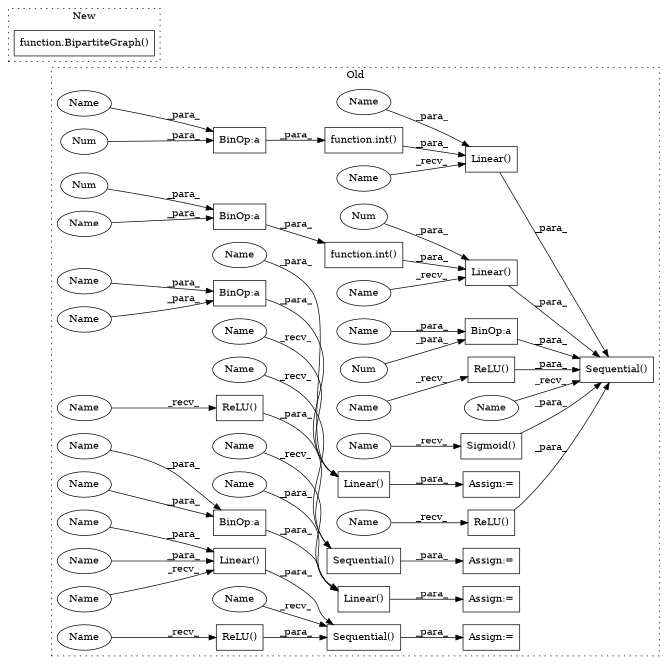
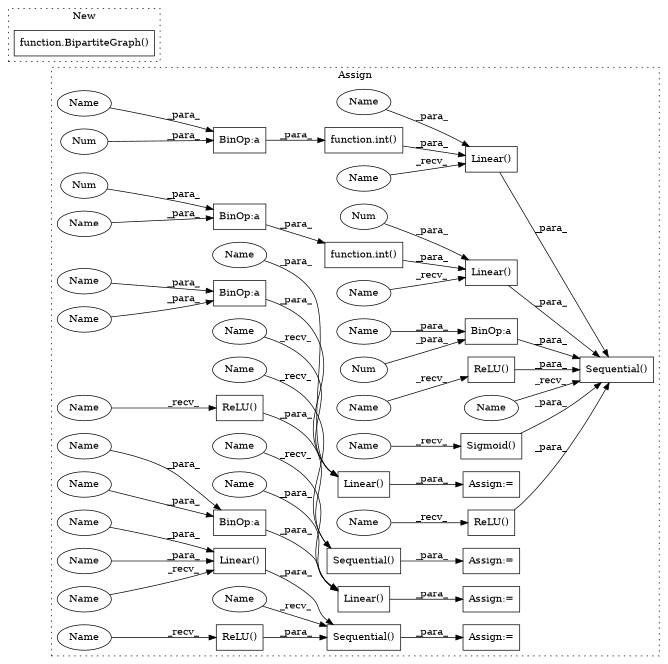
(355, 75) -> (355, 75)
